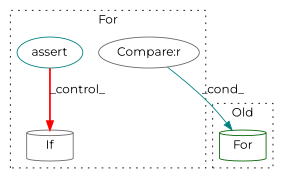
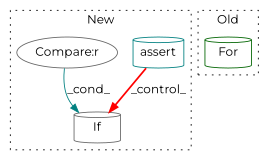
(108, 20) -> (101, 20)
(50, 53) -> (158, 53)
(199, 93) -> (65, 88)
